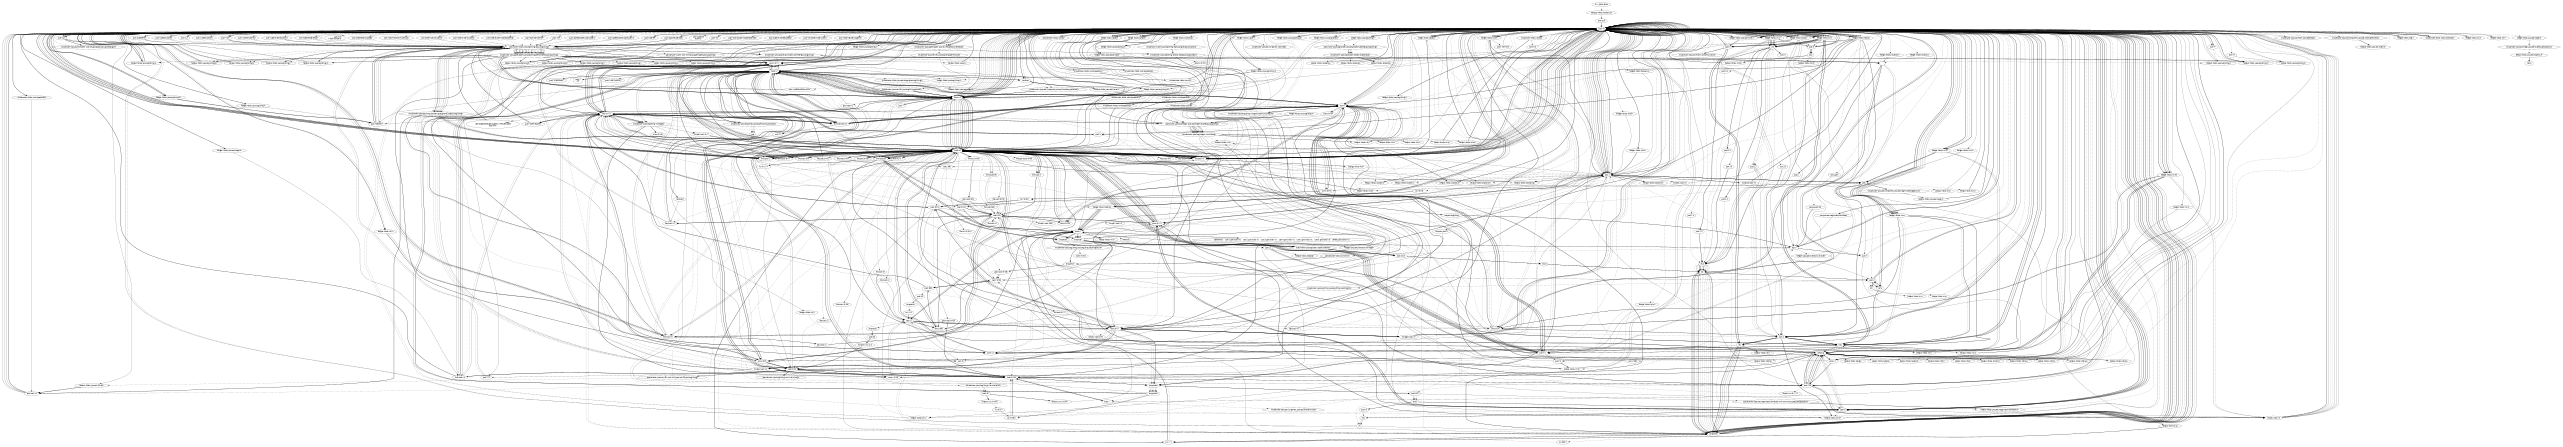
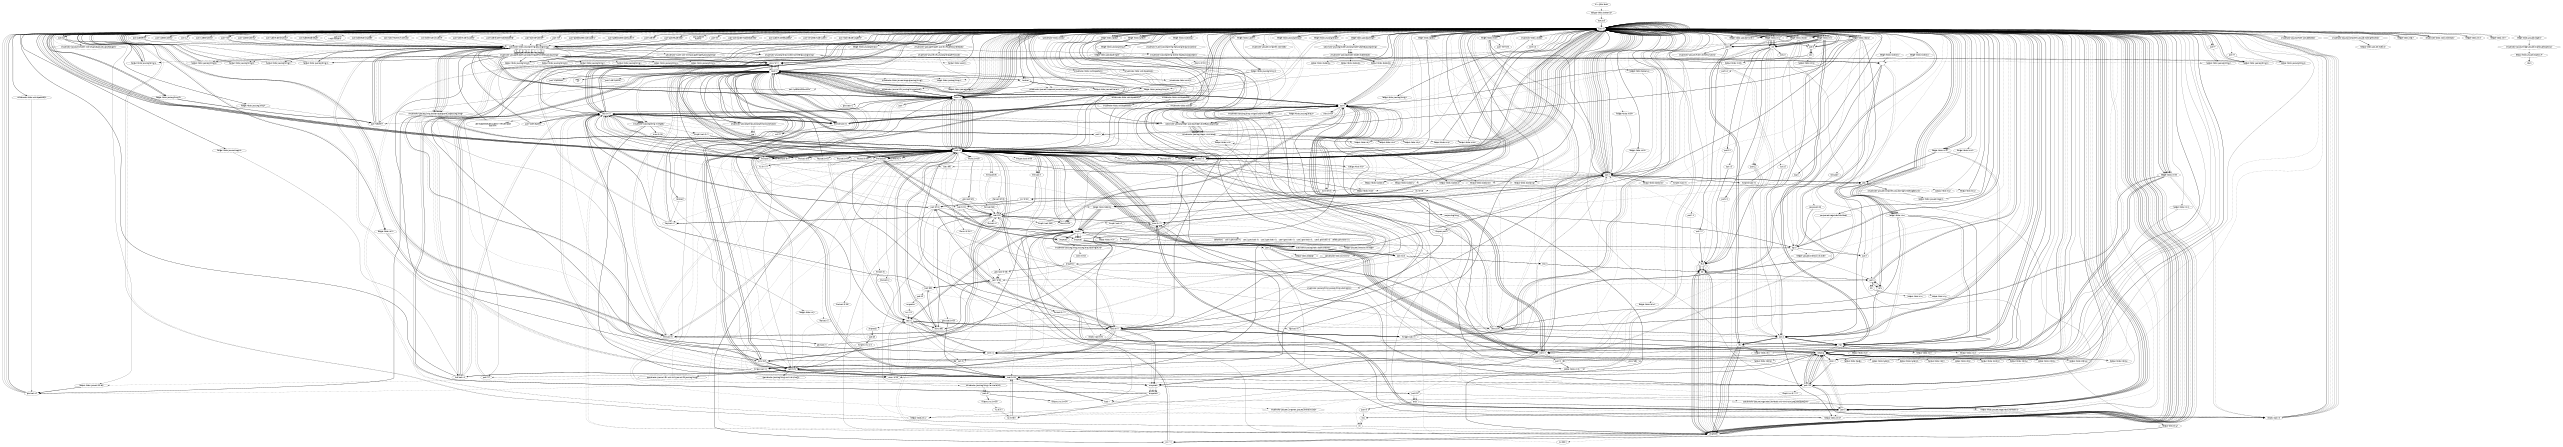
none -> (2050, 91)
none -> (1860, 353)
